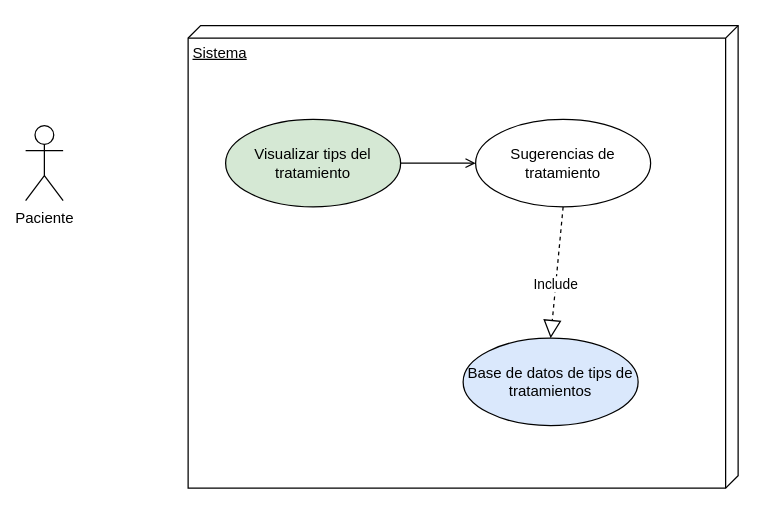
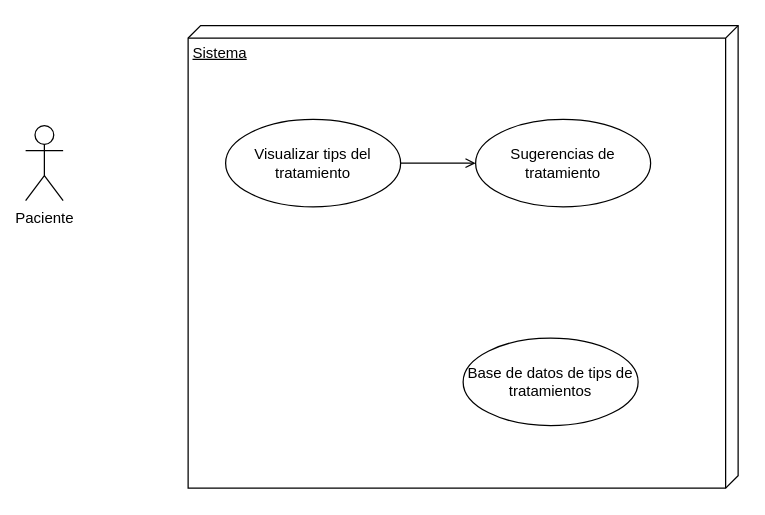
(313, 163) -> (313, 163)
(558, 264) -> none
(551, 382) -> (551, 382)
